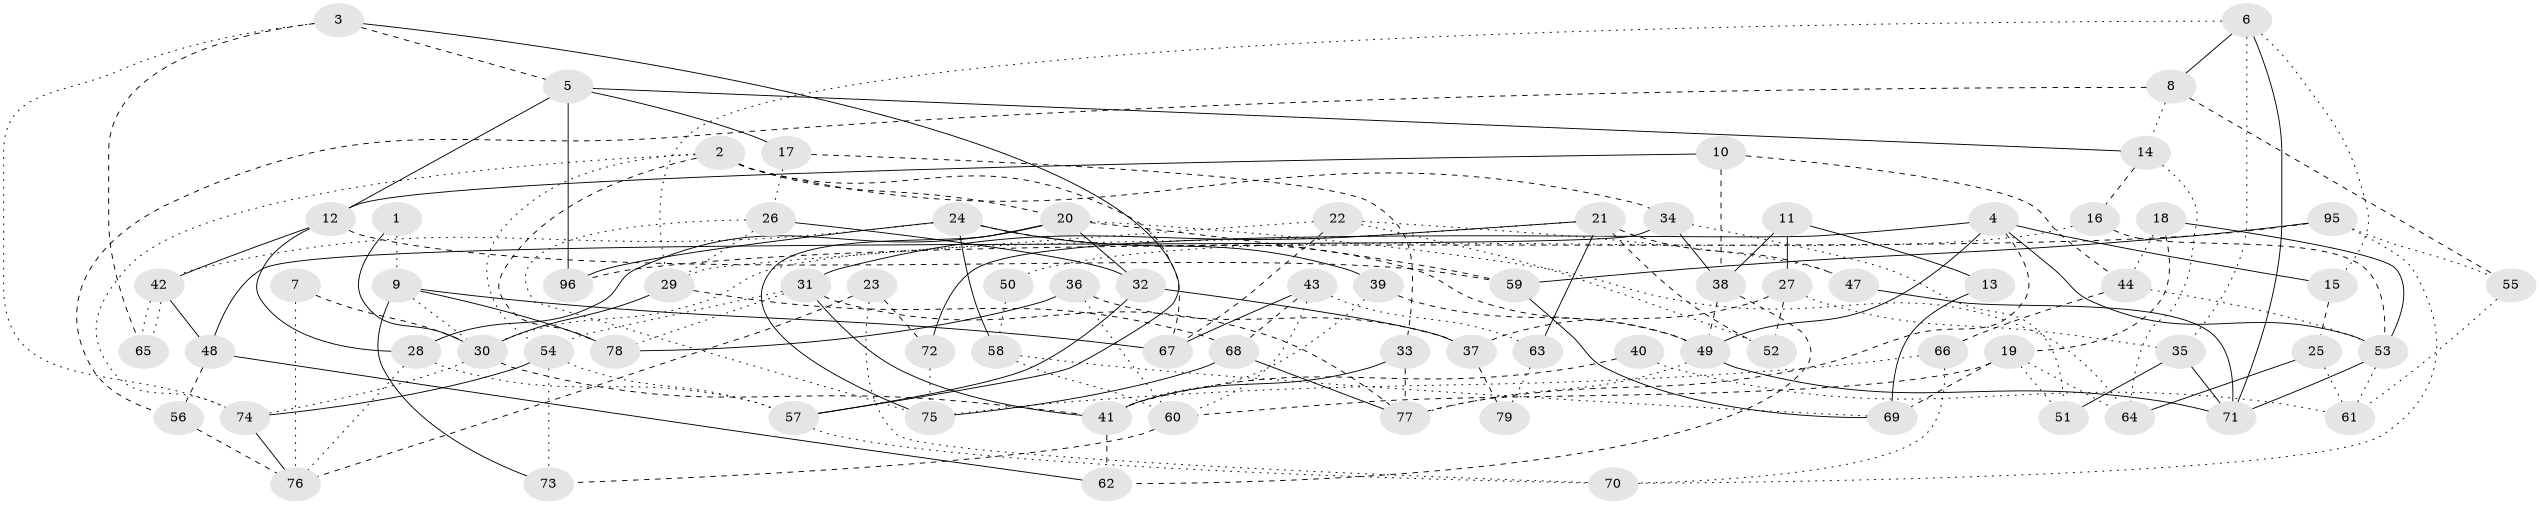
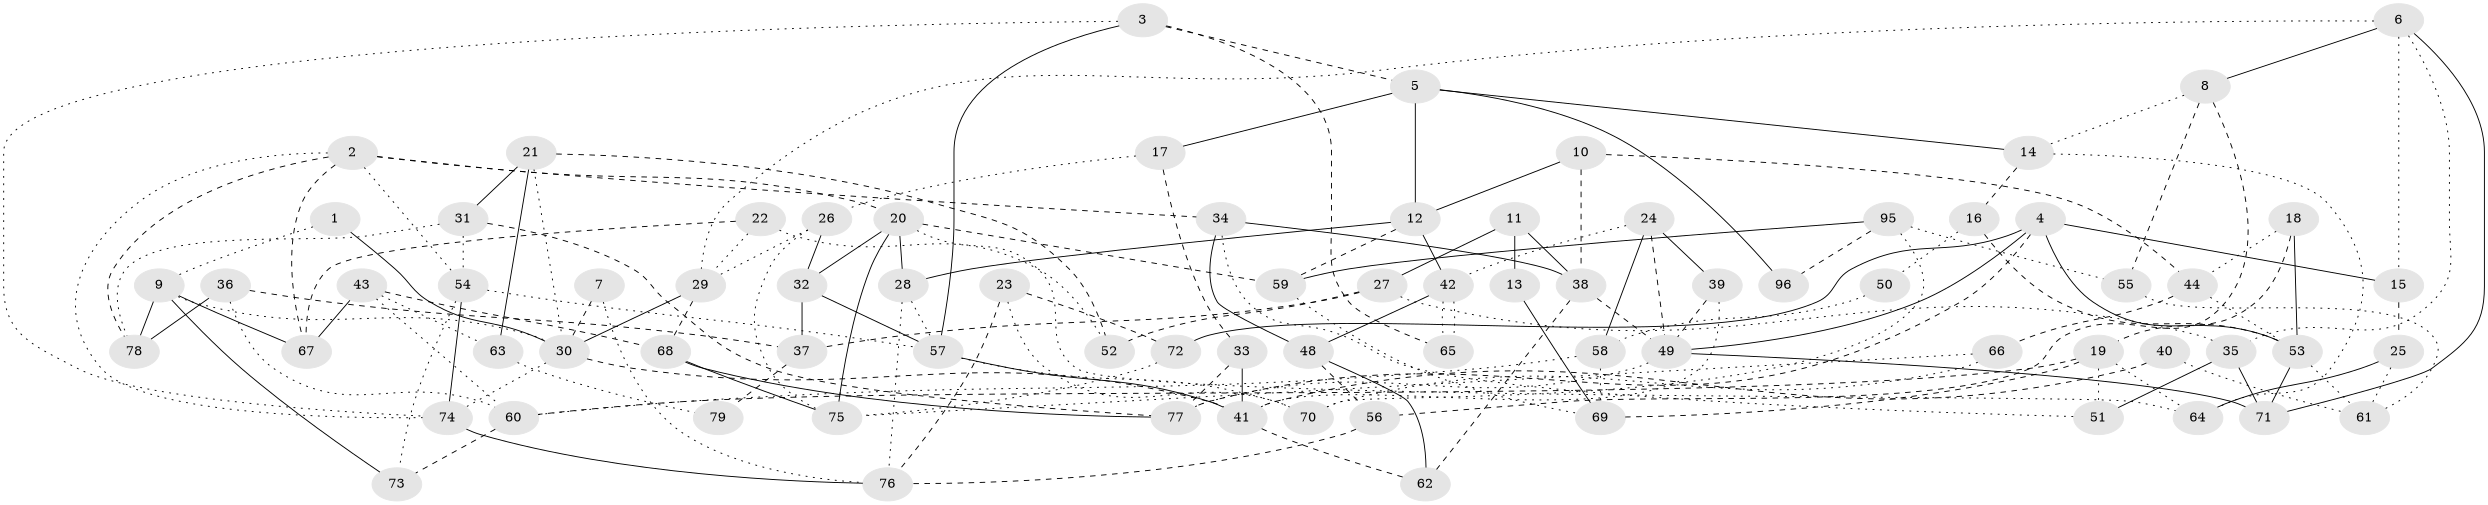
(759, 243) -> none
(1854, 285) -> none
(937, 385) -> (1093, 379)
(1701, 400) -> (1429, 374)
